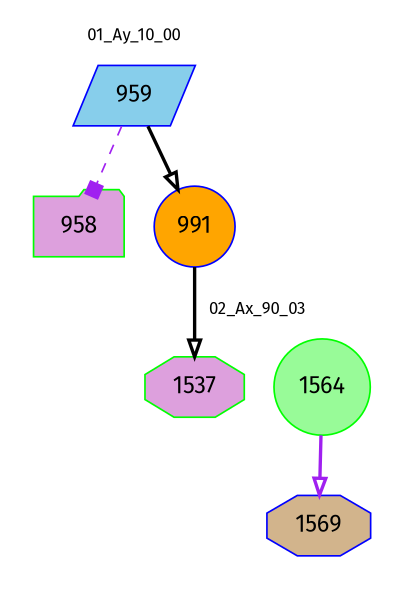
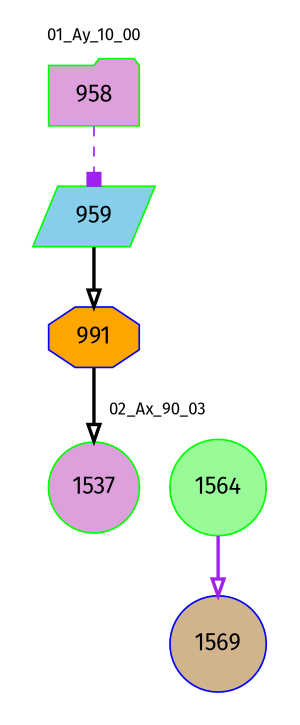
(134, 96) -> (94, 216)
(110, 153) -> (94, 148)
(195, 227) -> (94, 337)
(195, 387) -> (94, 488)
(319, 526) -> (218, 644)
